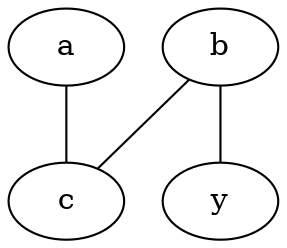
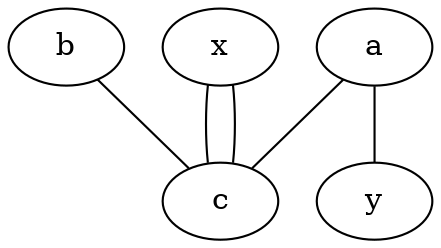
none -> (220, 47)
(220, 124) -> (375, 124)
